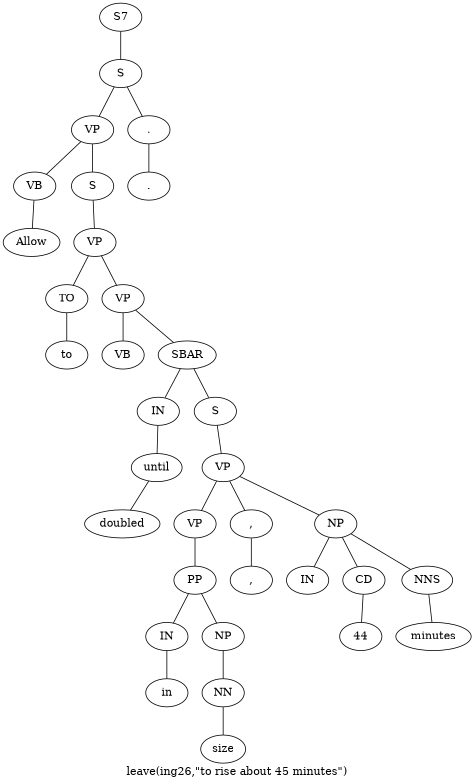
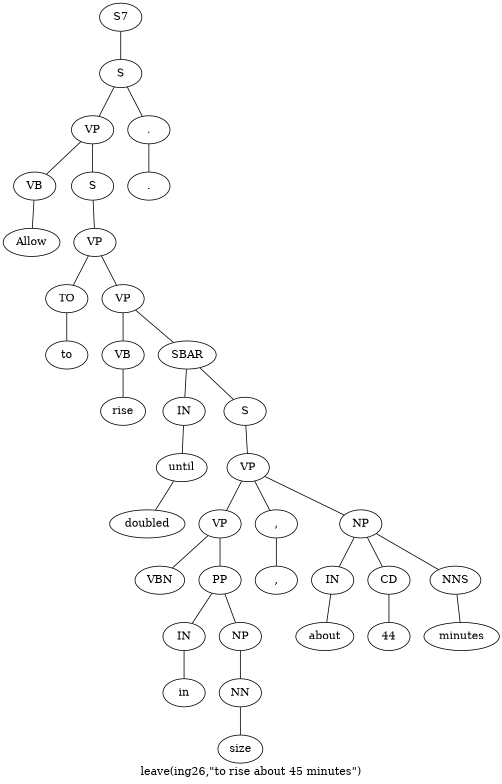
none -> (123, 411)
none -> (160, 580)
none -> (325, 637)
